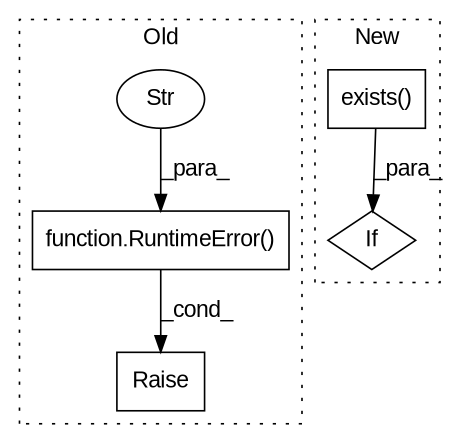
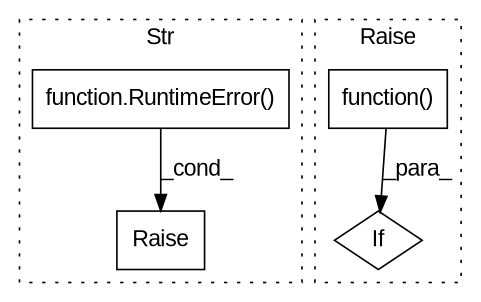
(161, 38) -> (161, 38)
(377, 38) -> (388, 38)
(161, 99) -> none
(377, 99) -> (388, 99)
